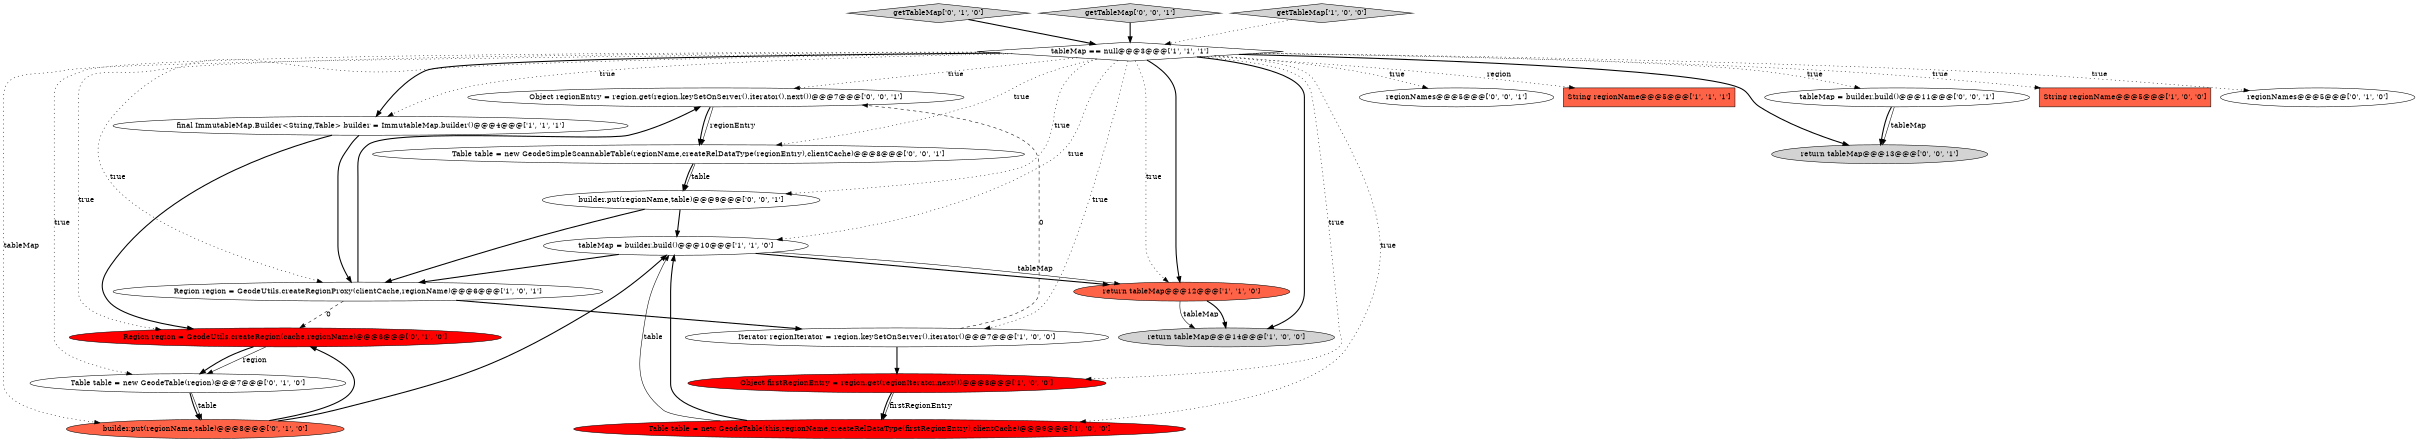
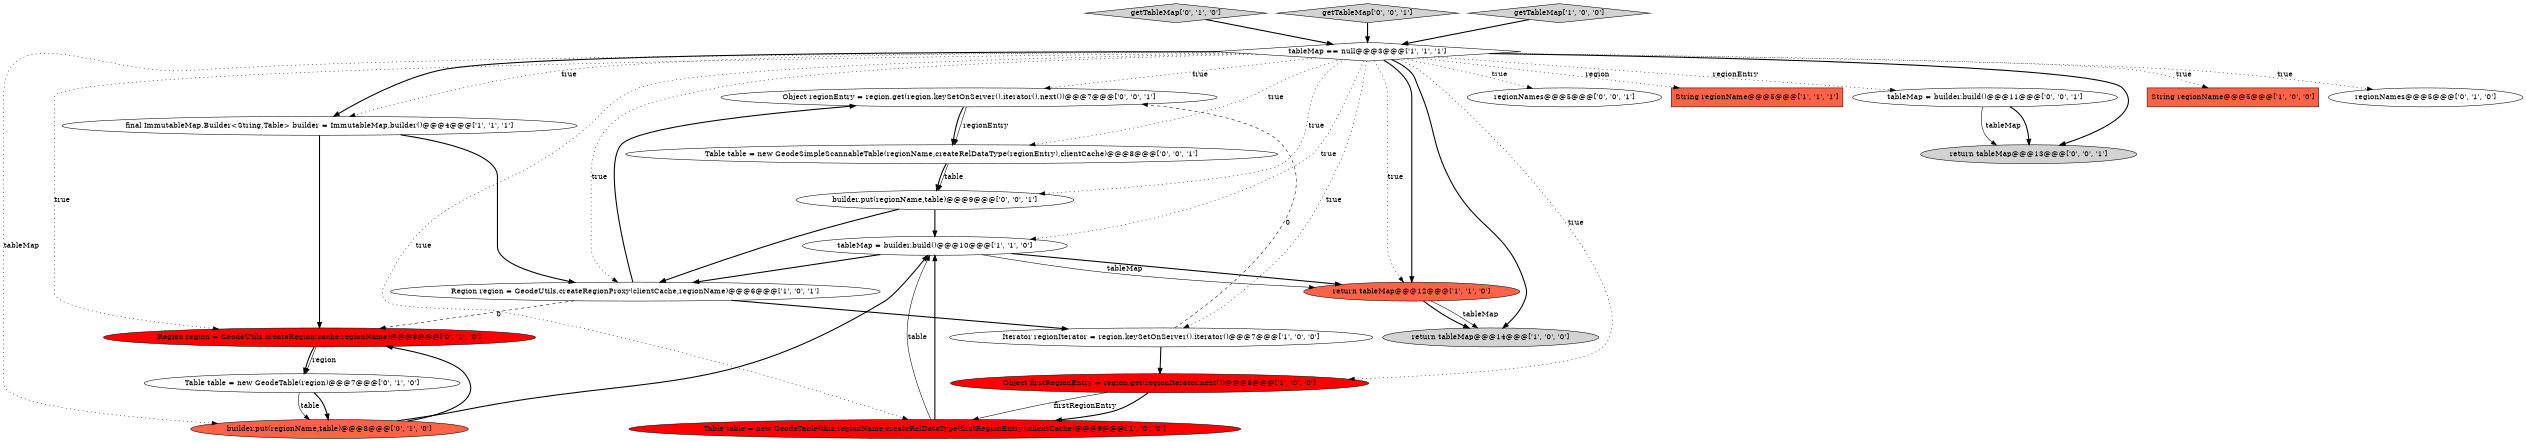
(1231, 31) -> (1468, 31)
(1815, 74) -> (1736, 74)
(66, 78) -> none
